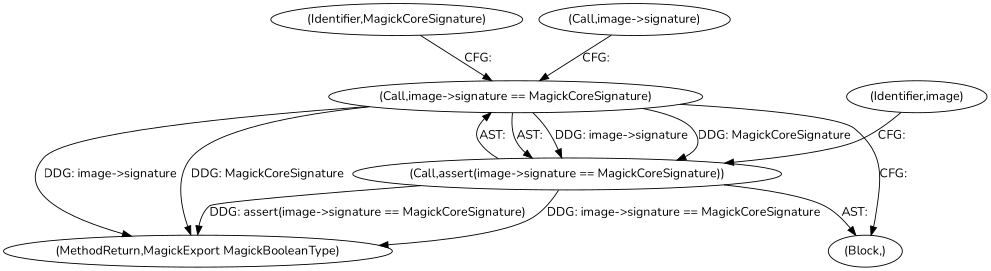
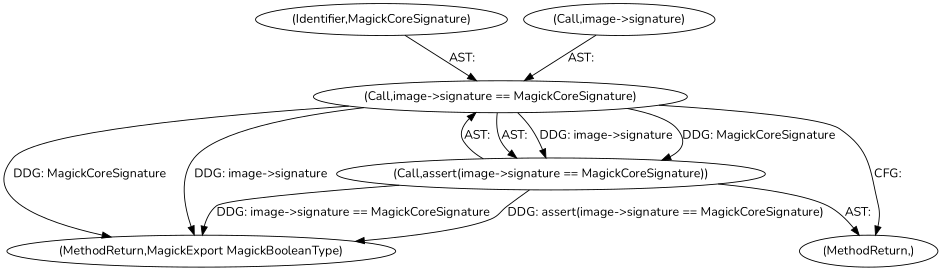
(480, 58) -> (464, 58)
(598, 58) -> (583, 58)
(917, 97) -> none
(865, 251) -> (869, 251)
